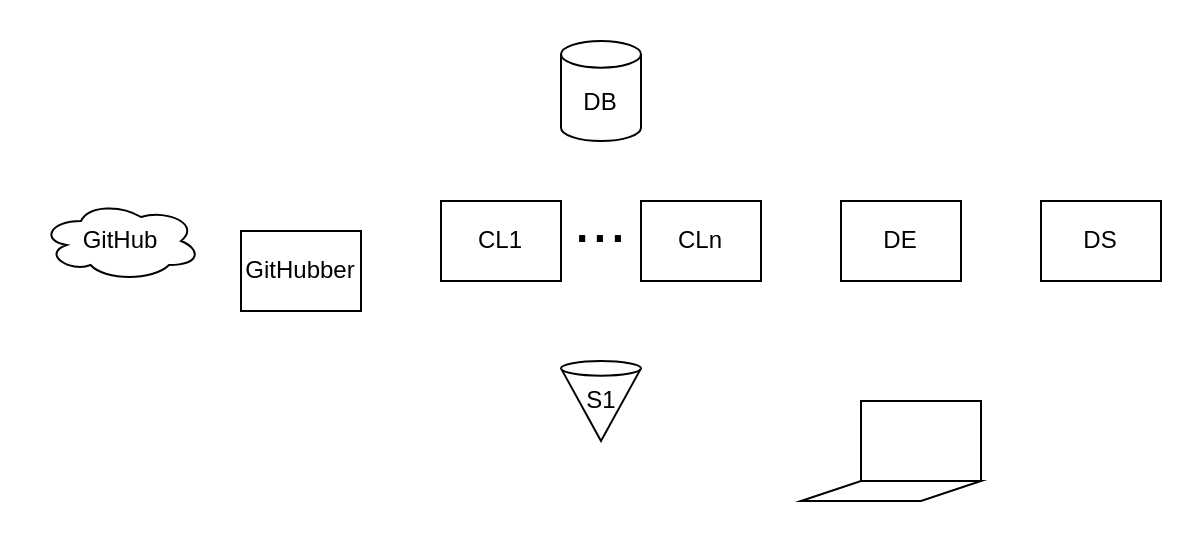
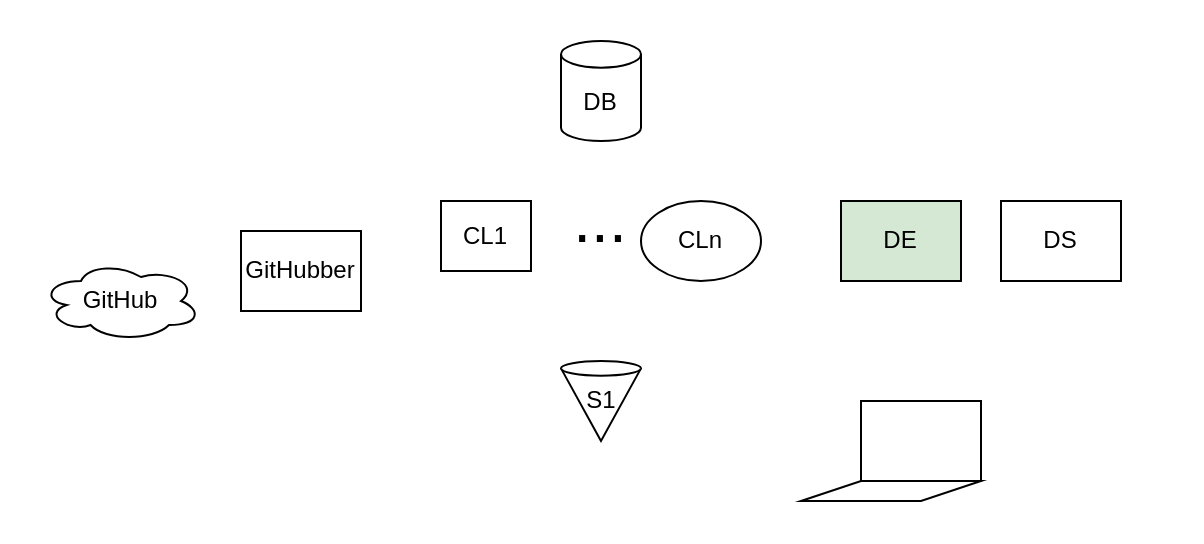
(121, 241) -> (121, 301)
(501, 241) -> (486, 236)
(701, 241) -> (701, 241)
(901, 241) -> (901, 241)
(1101, 241) -> (1061, 241)
